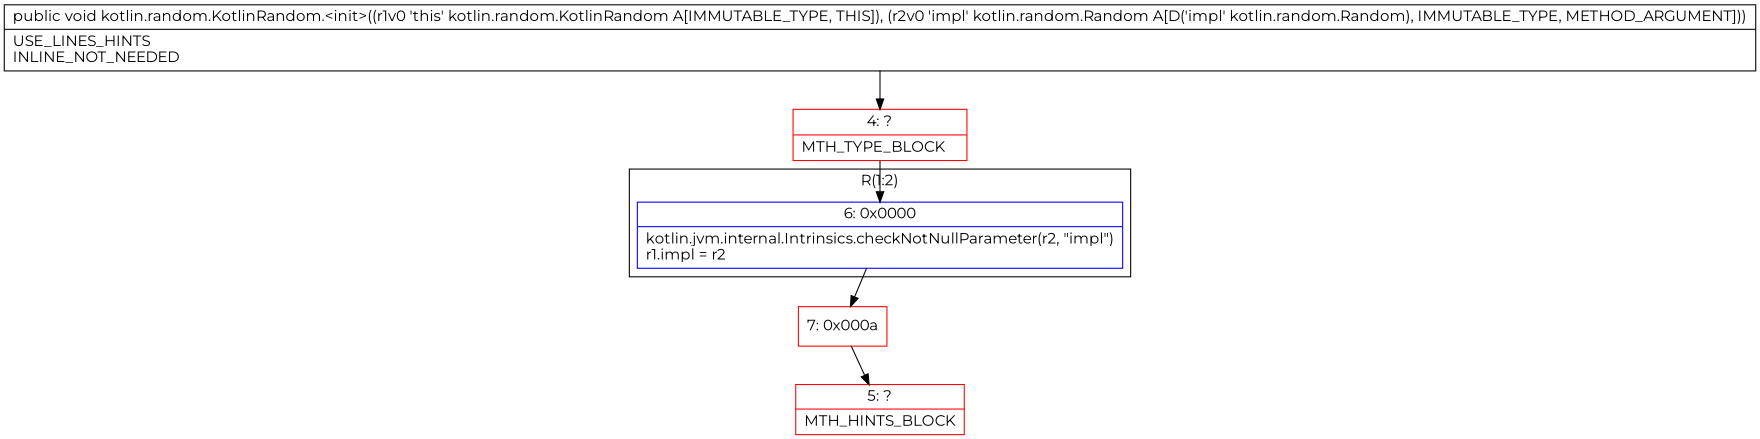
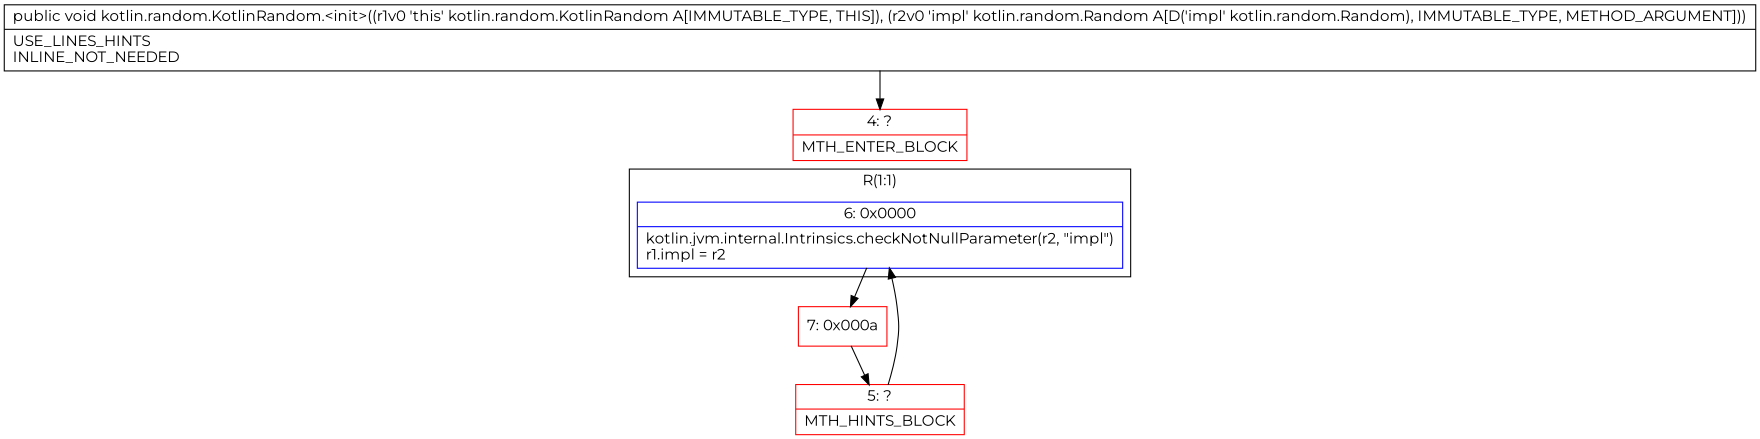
(874, 147) -> (880, 147)
(880, 176) -> (899, 332)
(880, 181) -> (880, 181)
